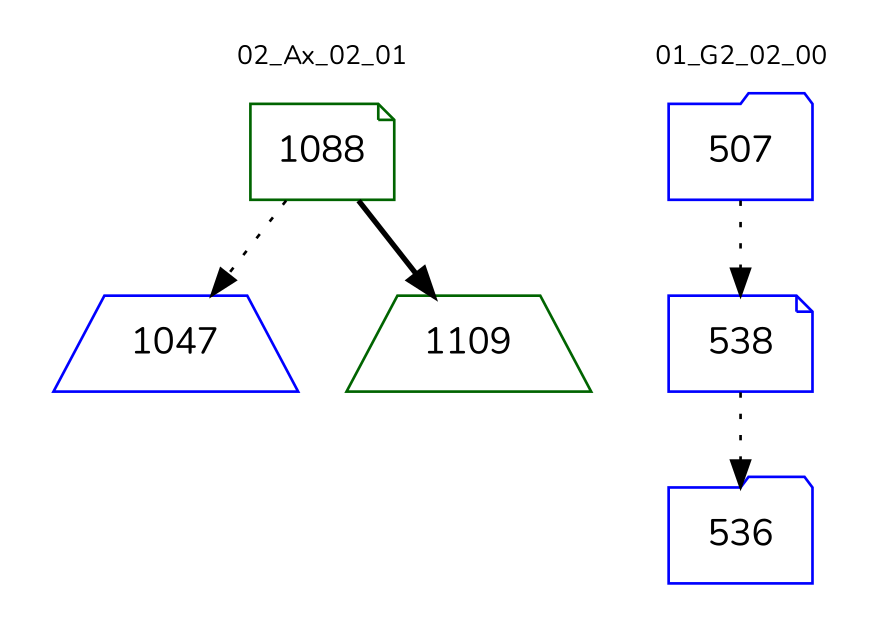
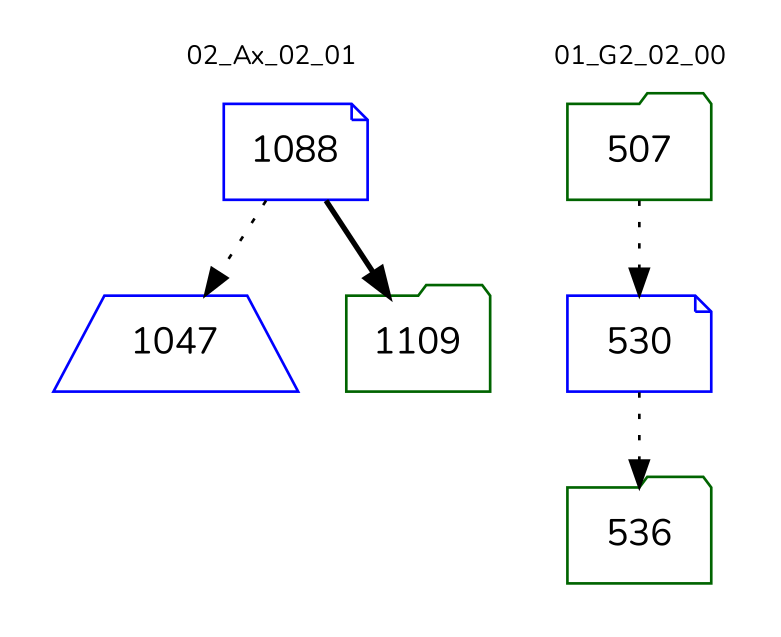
(322, 152) -> (296, 152)
(741, 152) -> (639, 152)
(469, 344) -> (418, 344)
(741, 344) -> (639, 344)
(741, 535) -> (639, 535)
